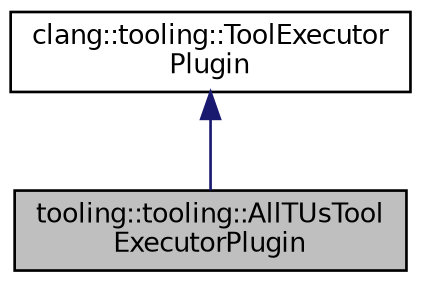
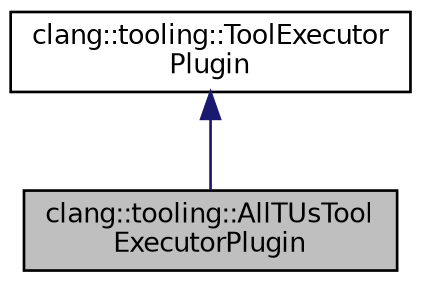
(211, 231) -> (211, 231)
